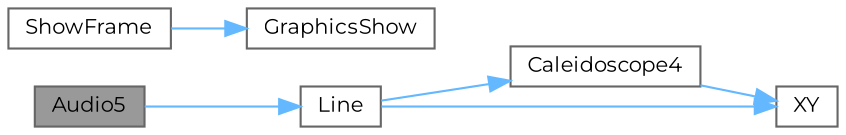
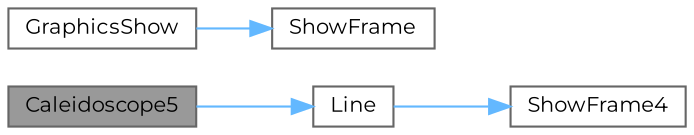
(198, 28) -> (223, 28)
(605, 66) -> (598, 107)
(90, 107) -> (102, 107)
(807, 107) -> none
